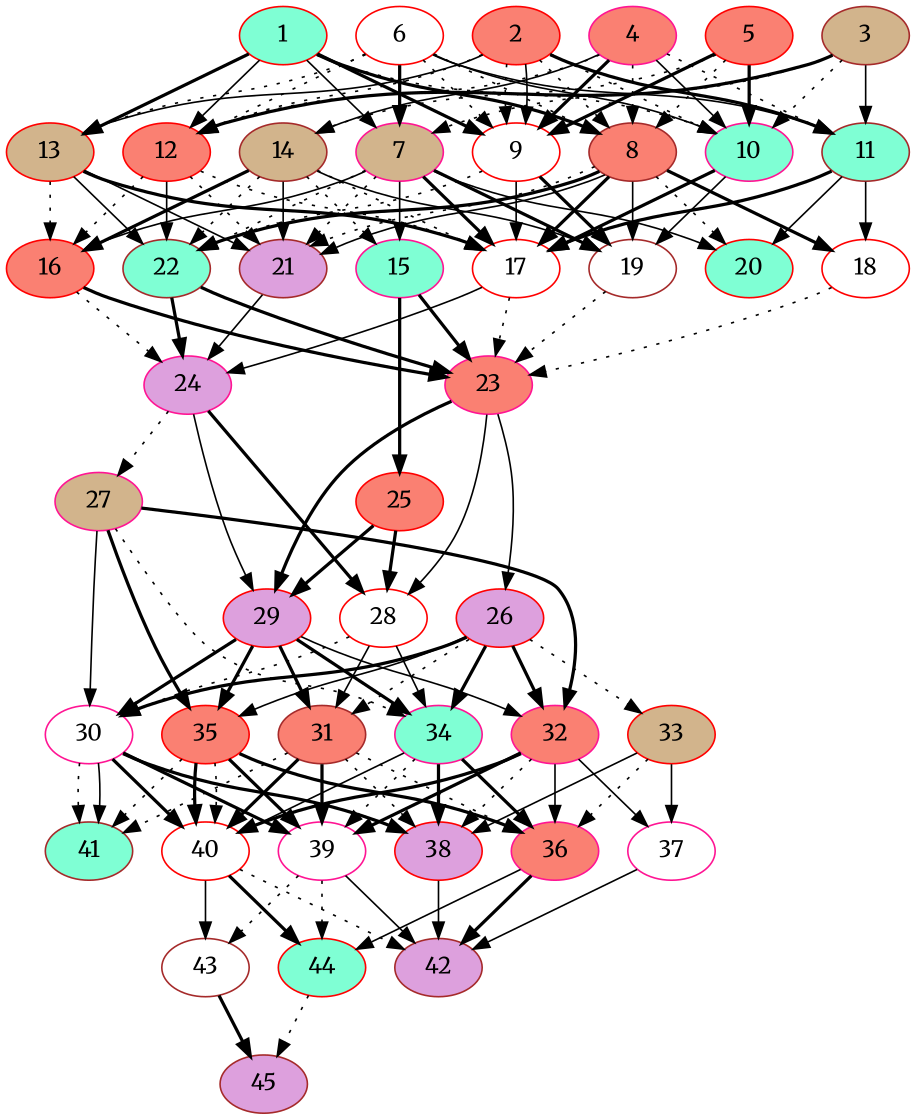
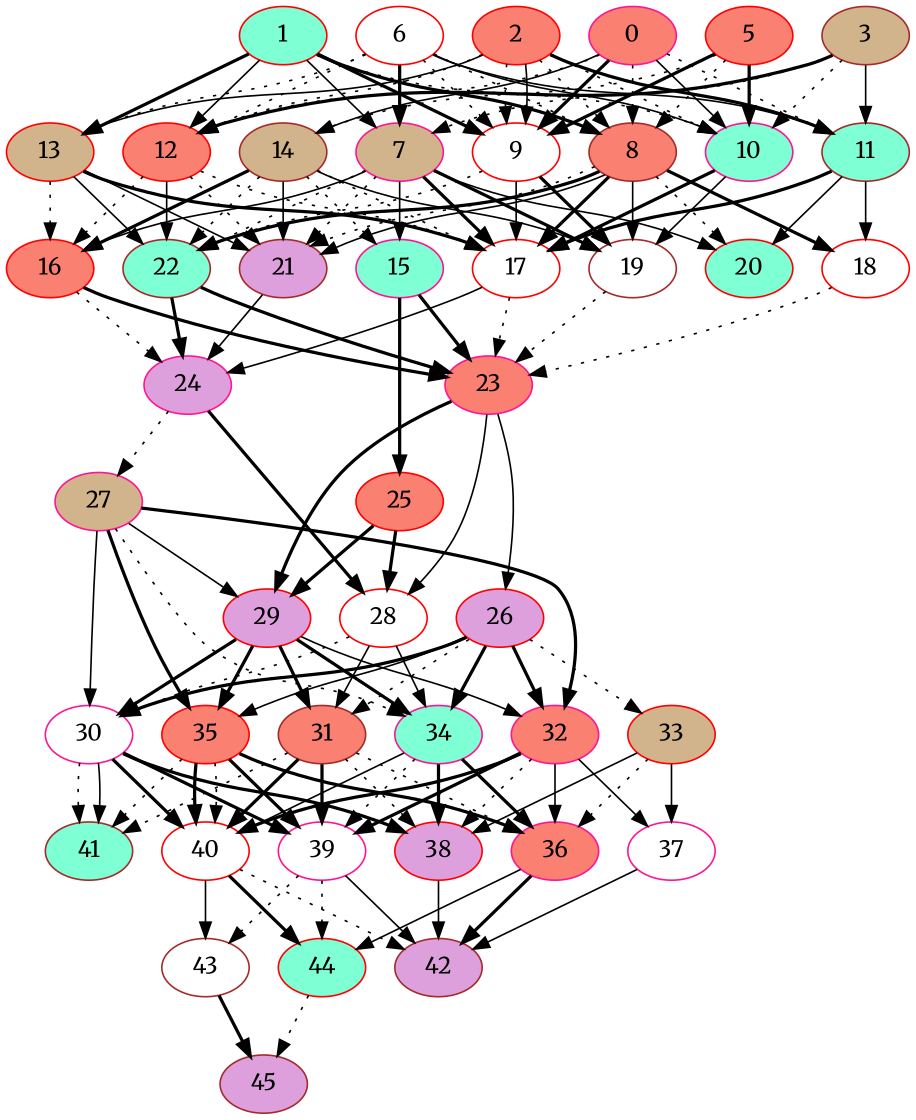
(633, 36) -> (633, 36)
(215, 496) -> (176, 555)
